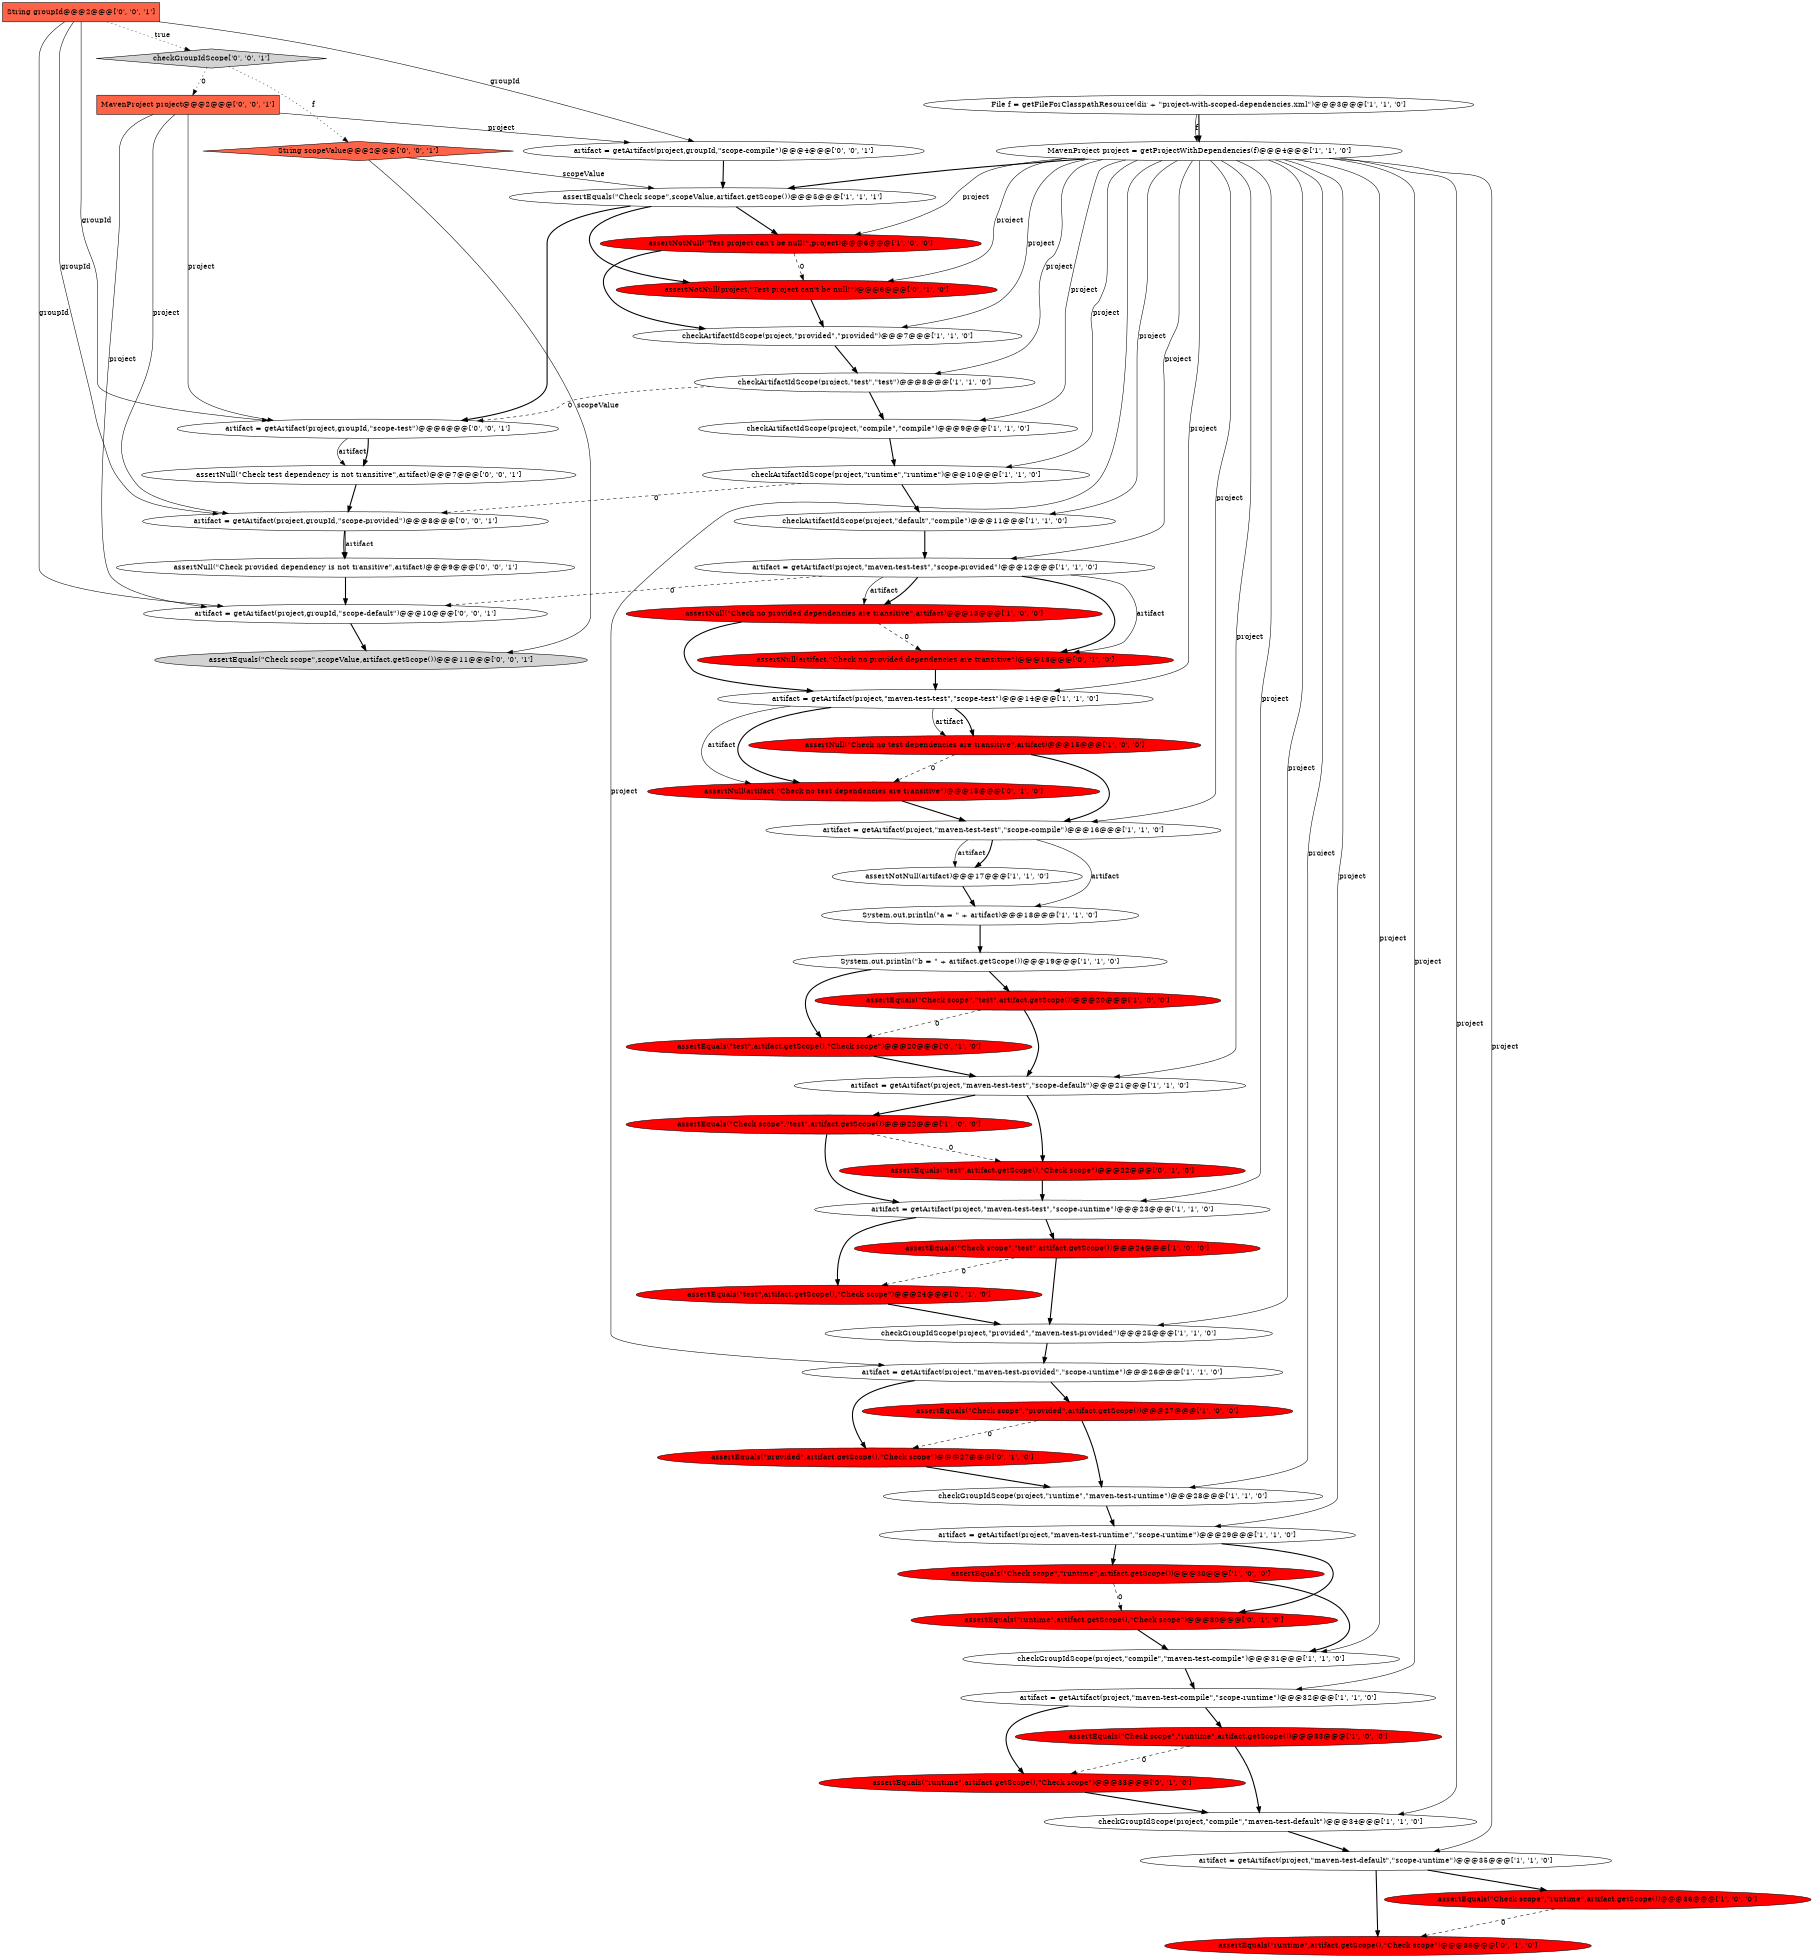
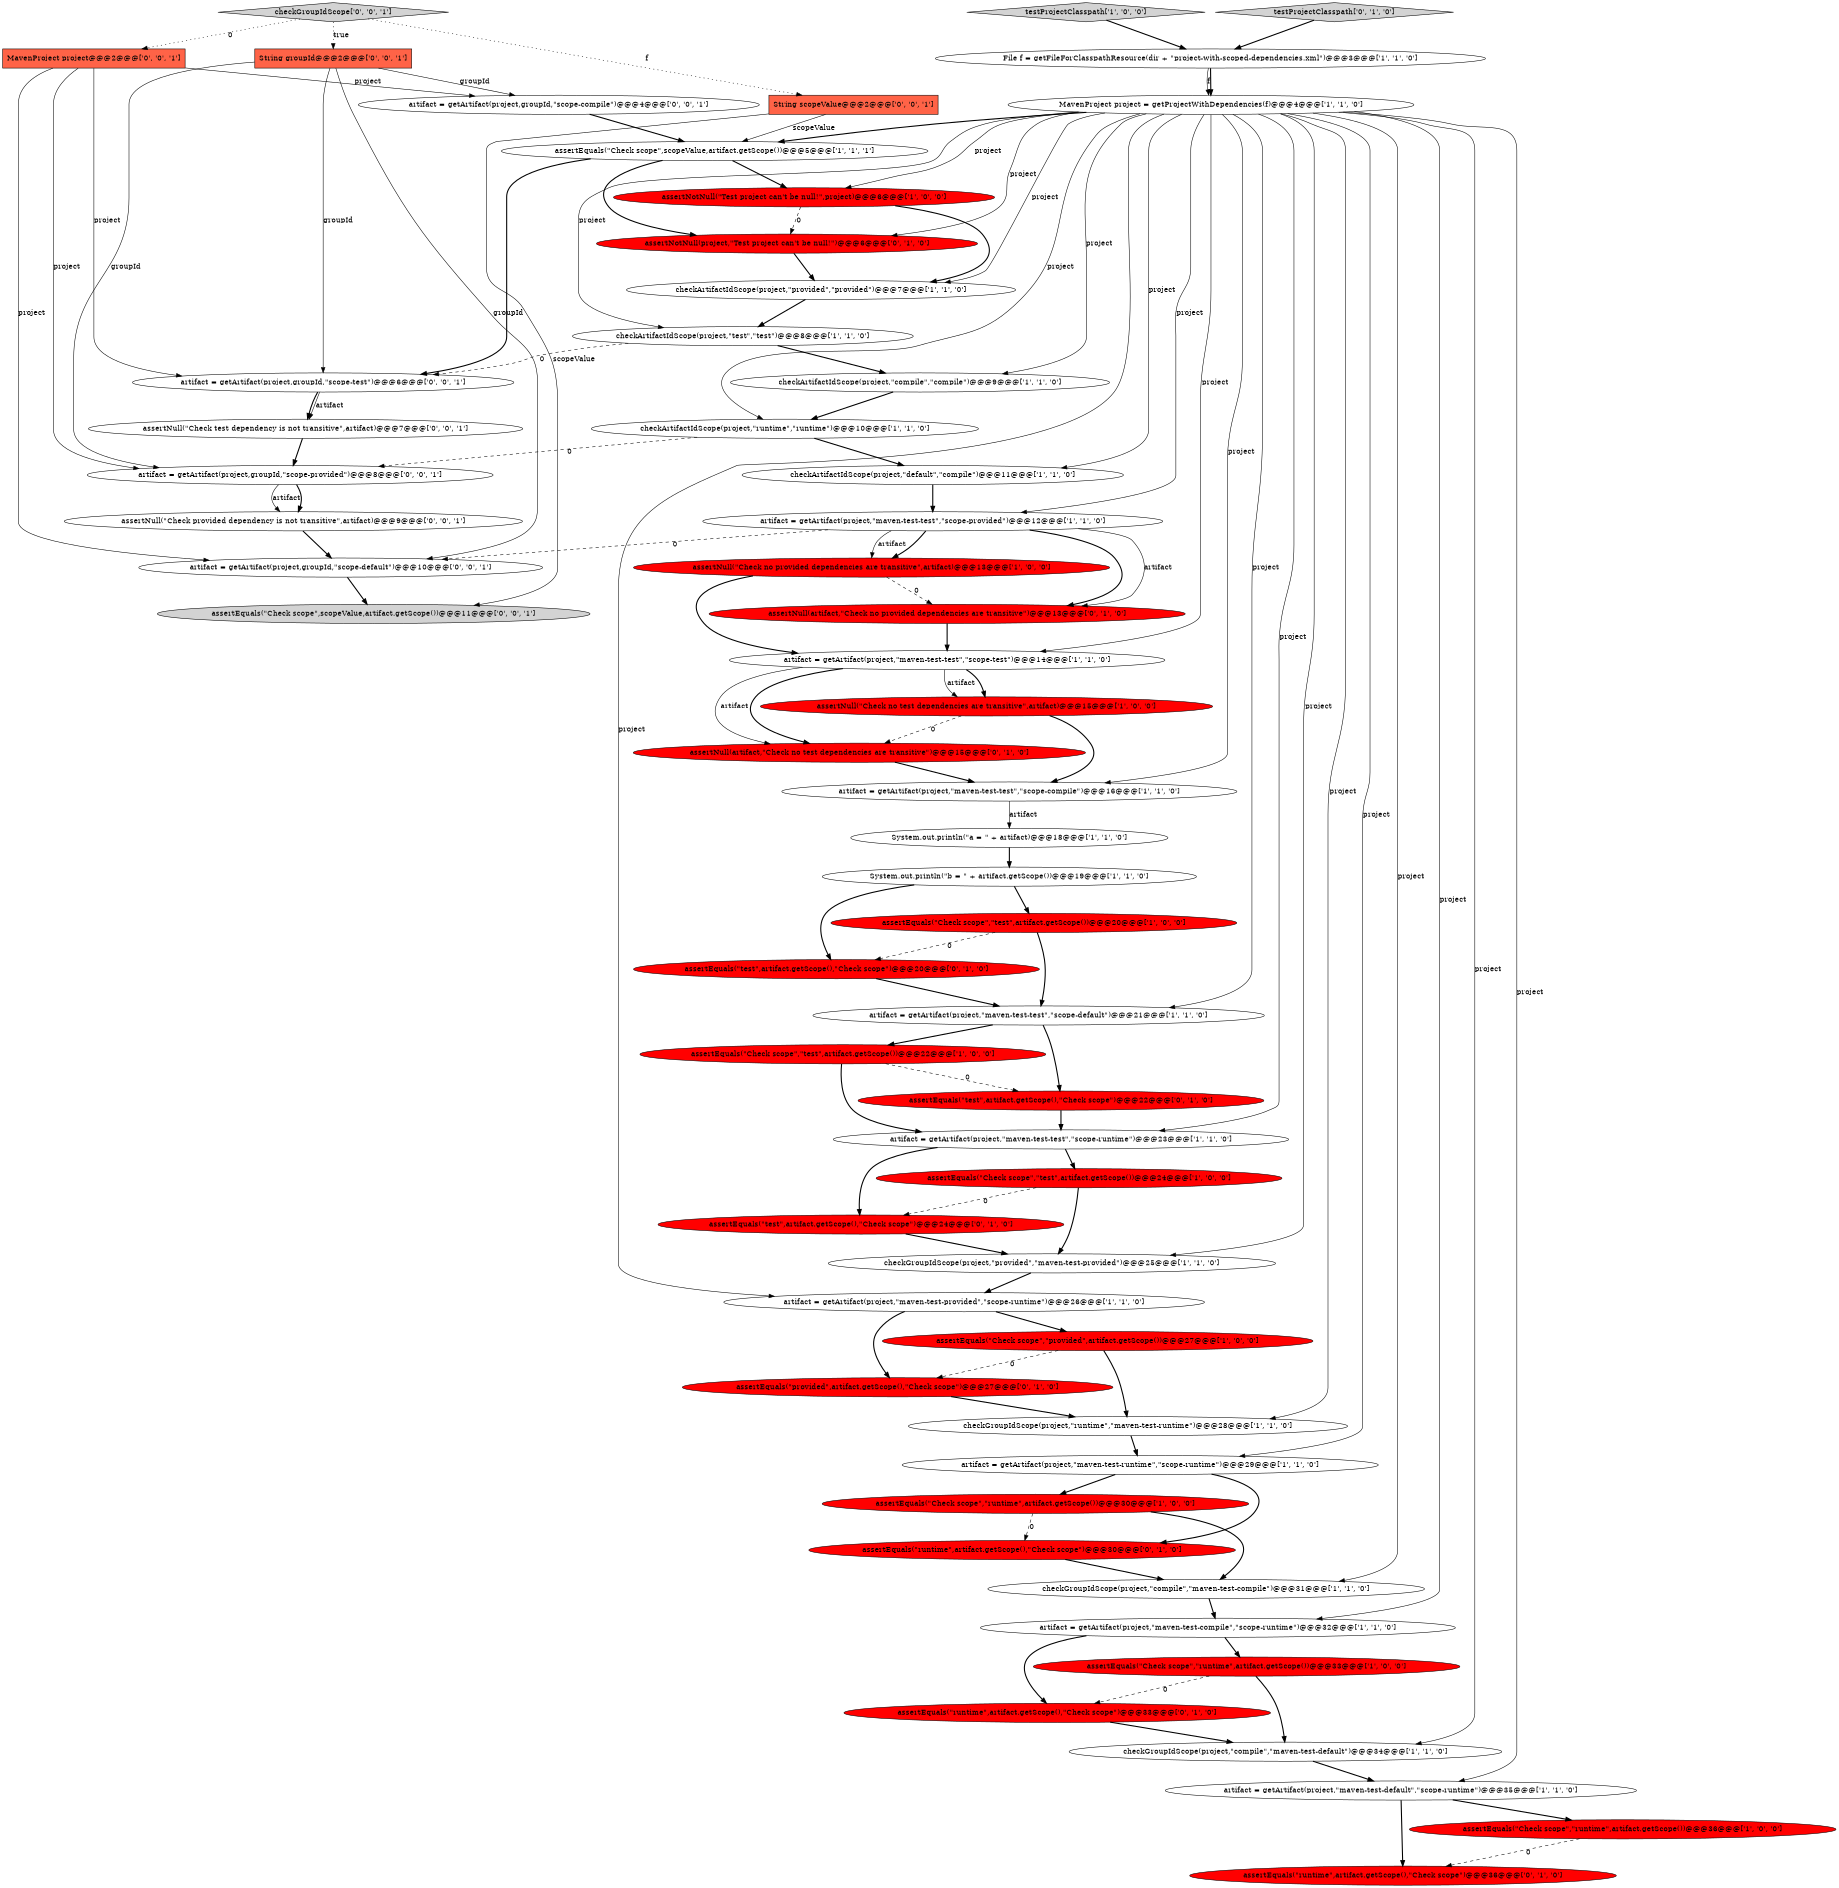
none -> (1086, 12)
none -> (1334, 12)
(146, 35) -> (333, 33)
(358, 151) -> (854, 105)
(957, 877) -> none
